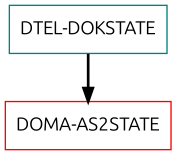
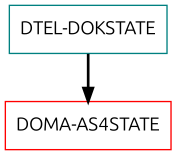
(88, 126) -> (88, 126)
